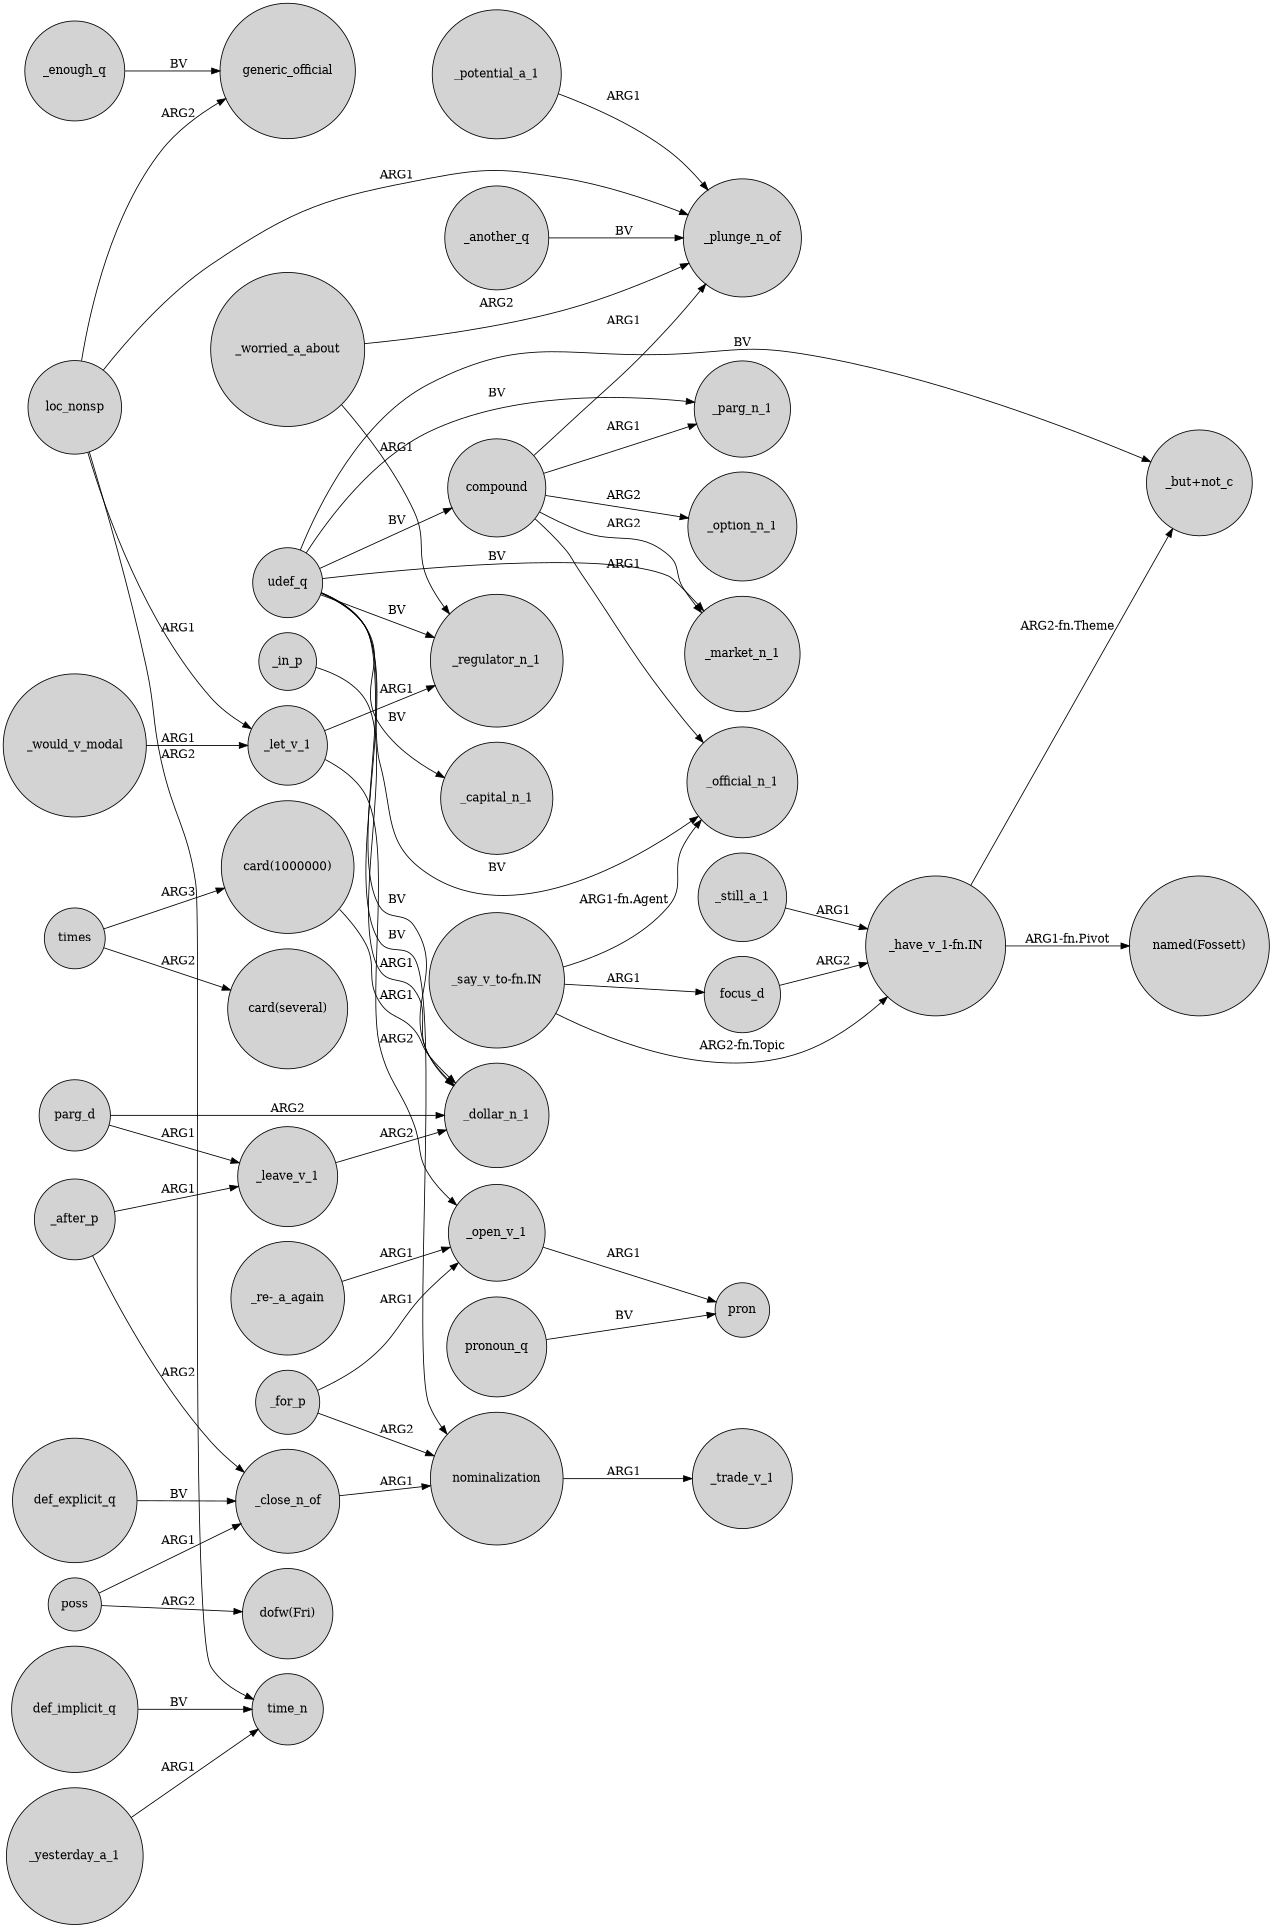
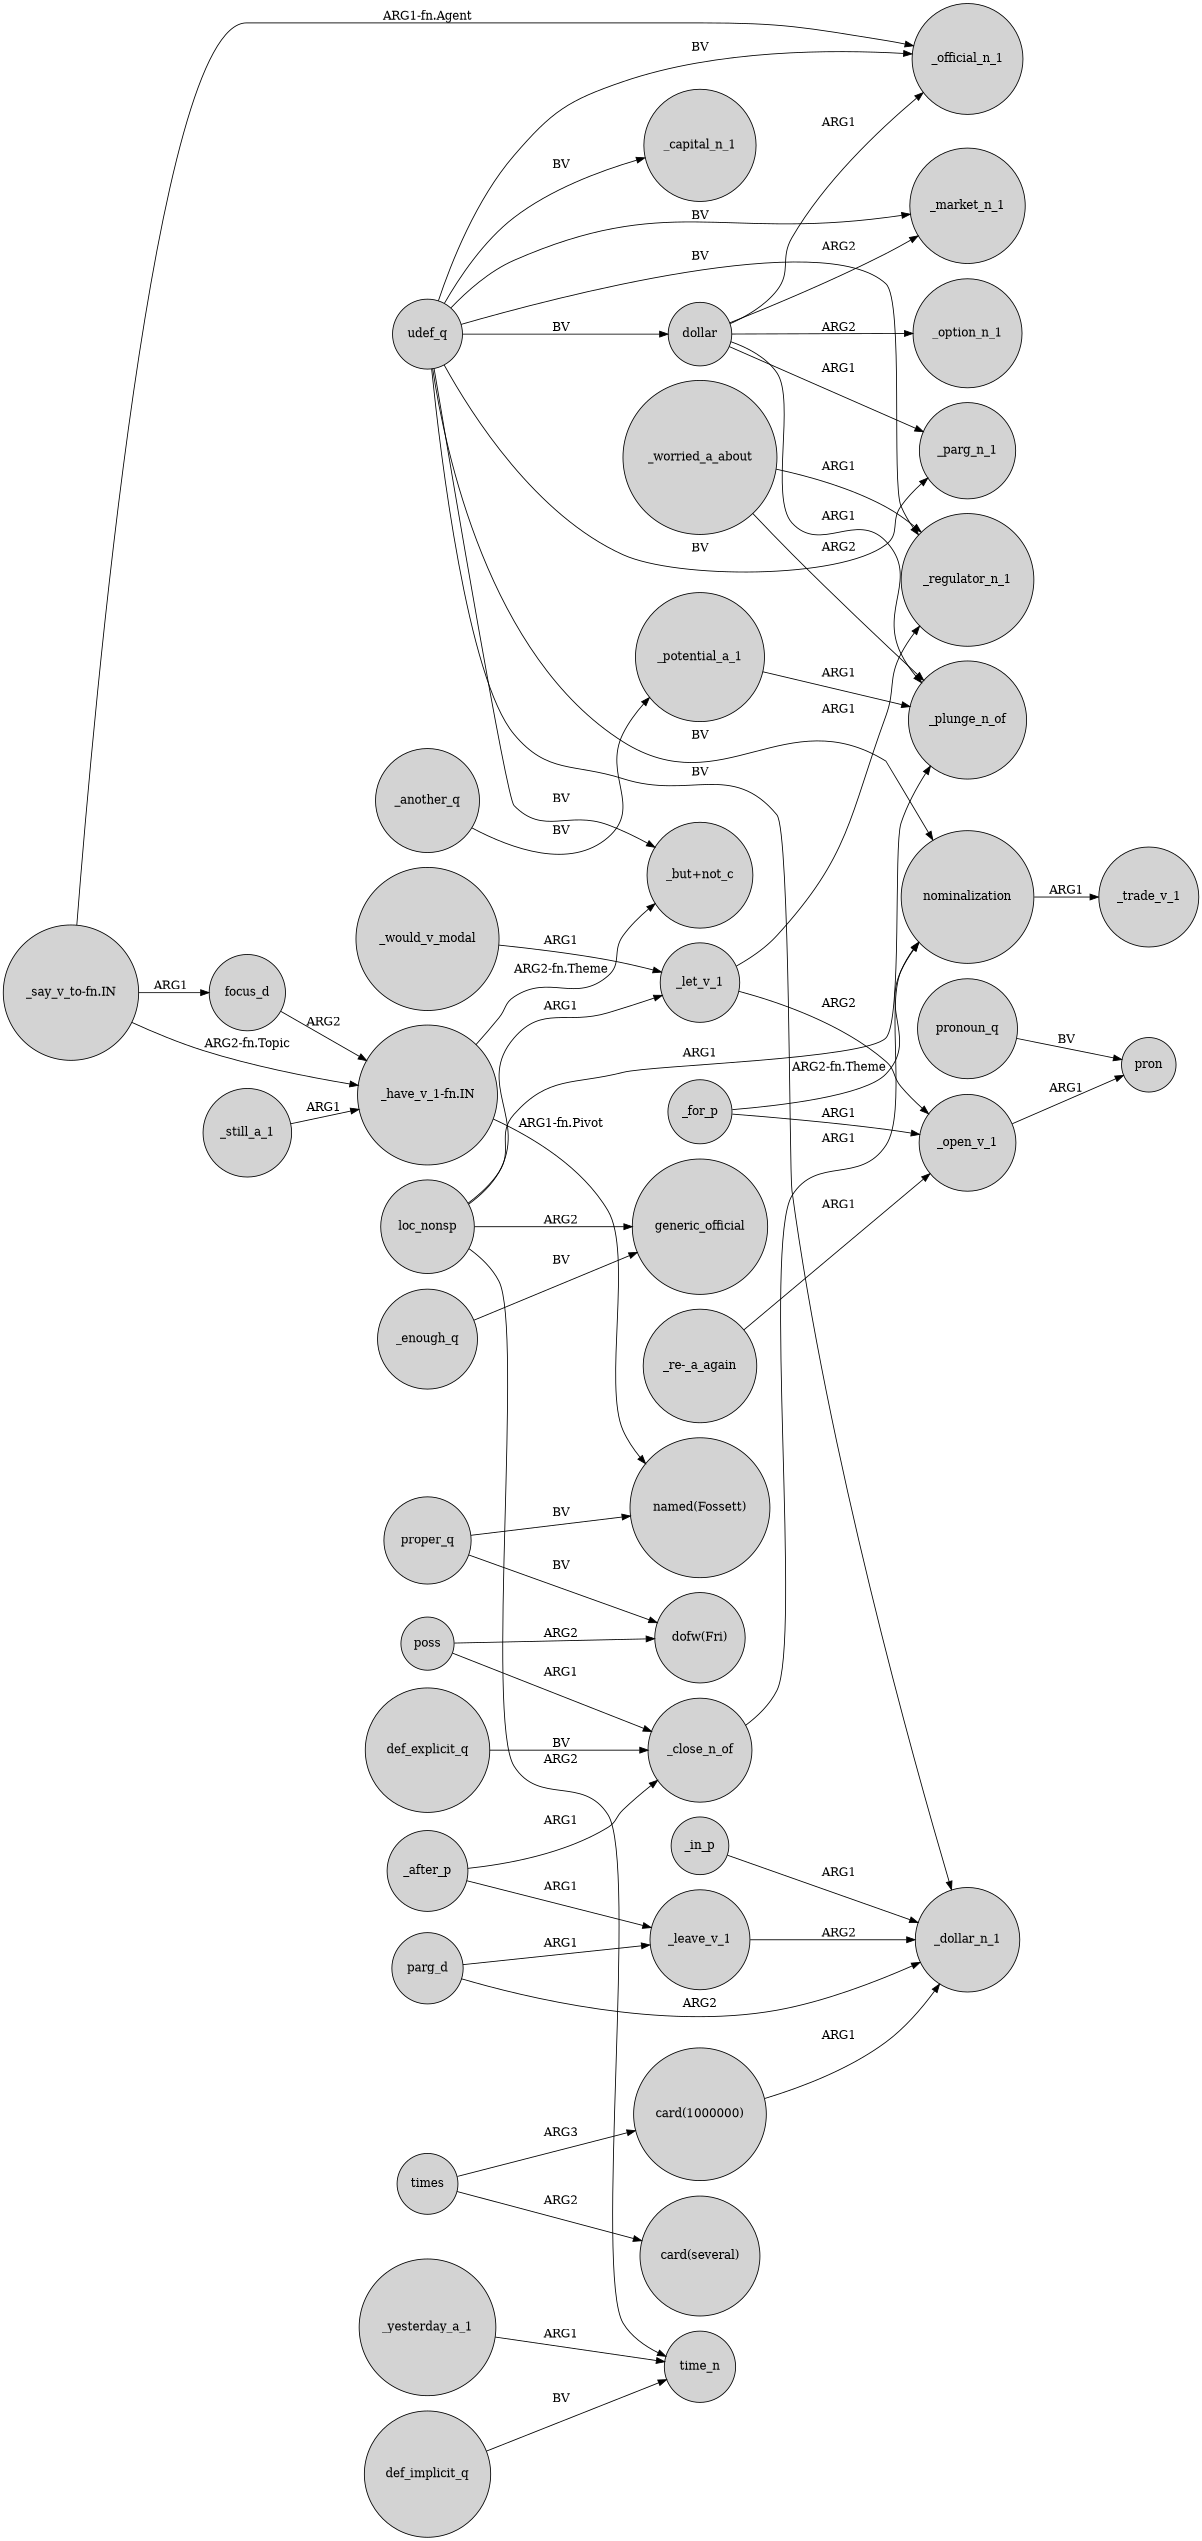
(612, 238) -> (608, 837)
(497, 488) -> (700, 334)
(178, 1373) -> (561, 1821)
(397, 1430) -> (839, 1068)
none -> (428, 1540)
